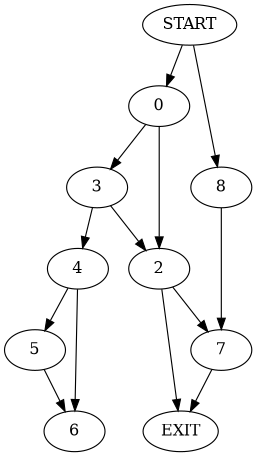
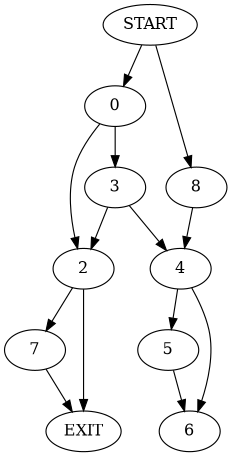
(221, 263) -> (190, 222)
